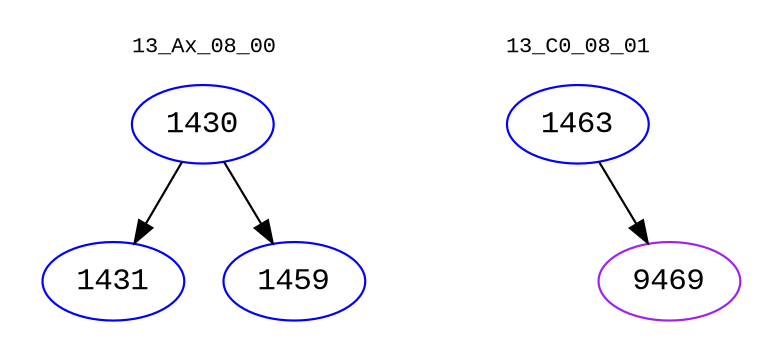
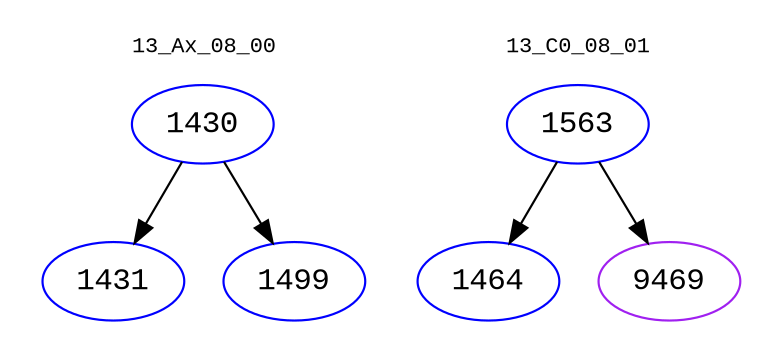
(578, 124) -> (578, 124)
(294, 281) -> (294, 281)
none -> (488, 281)
